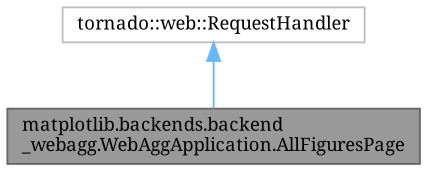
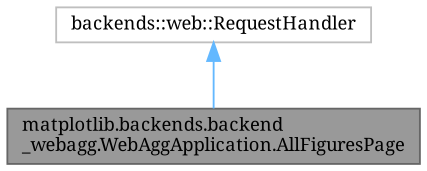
(214, 25) -> (214, 25)
